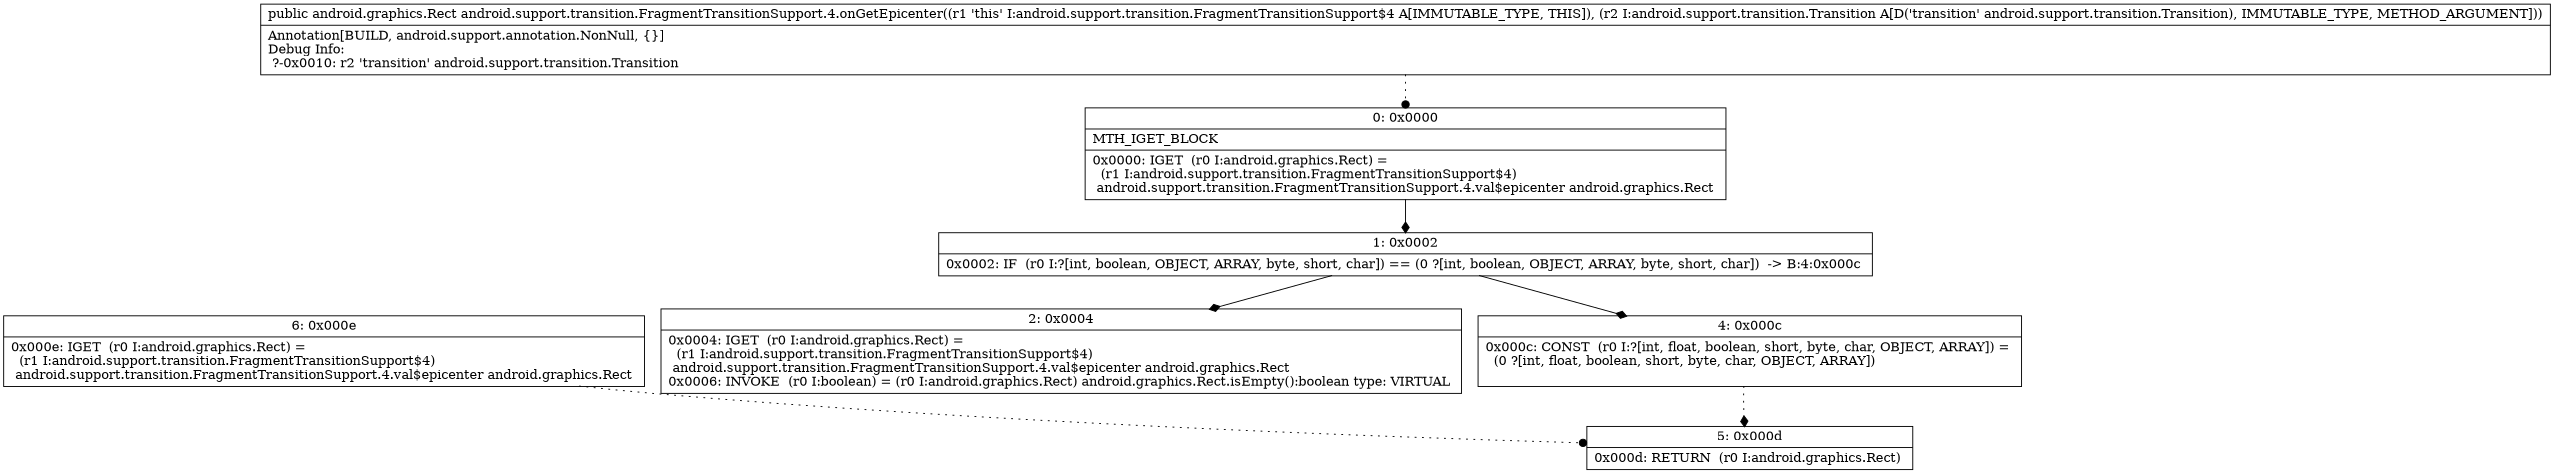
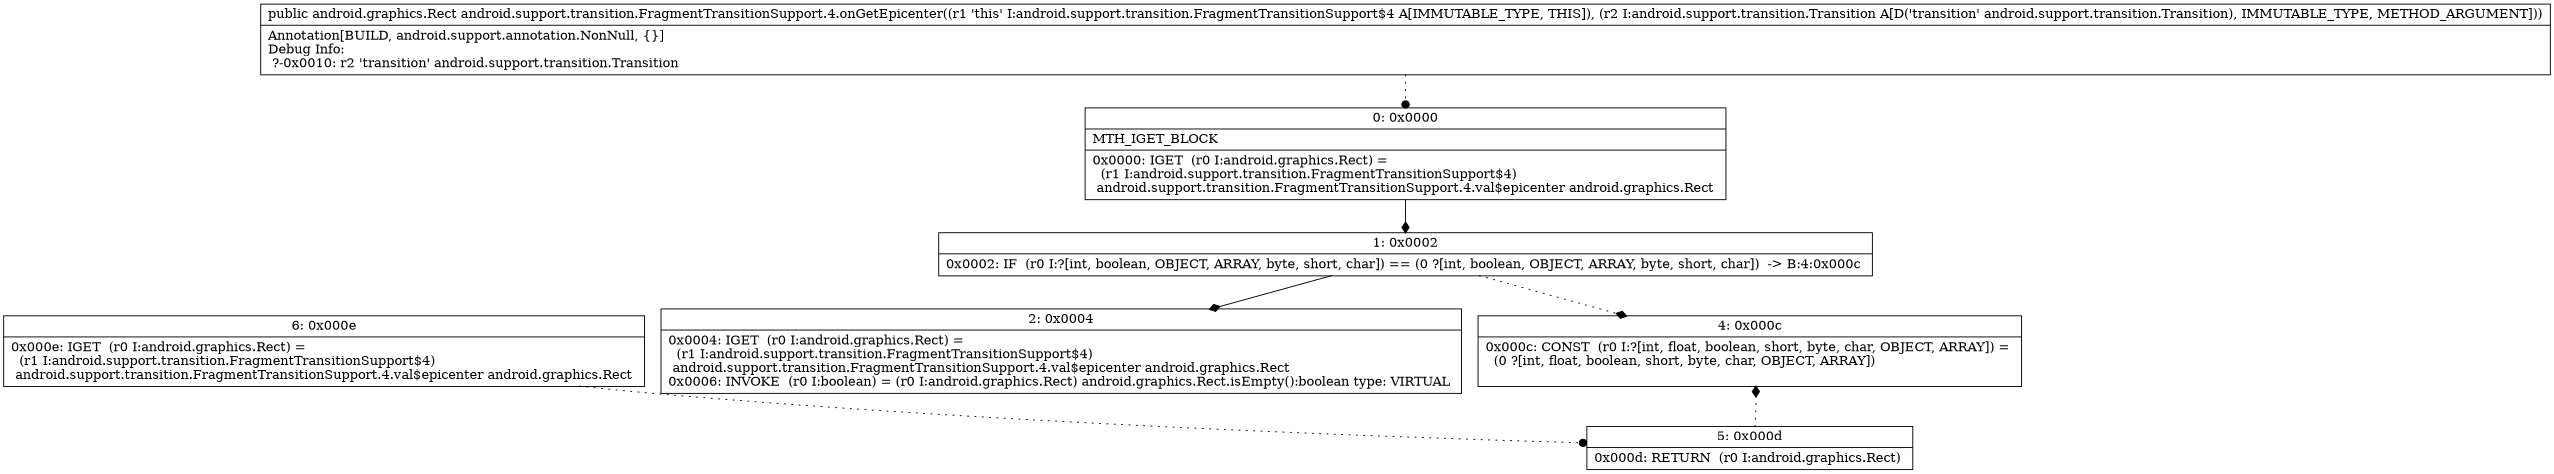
(1547, 294) -> (1547, 294)
(1744, 401) -> (1756, 412)
